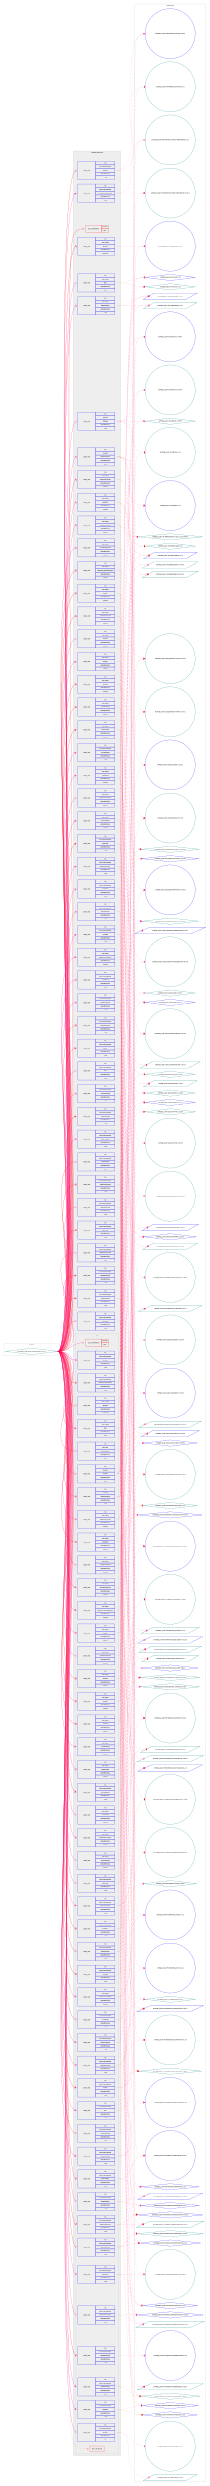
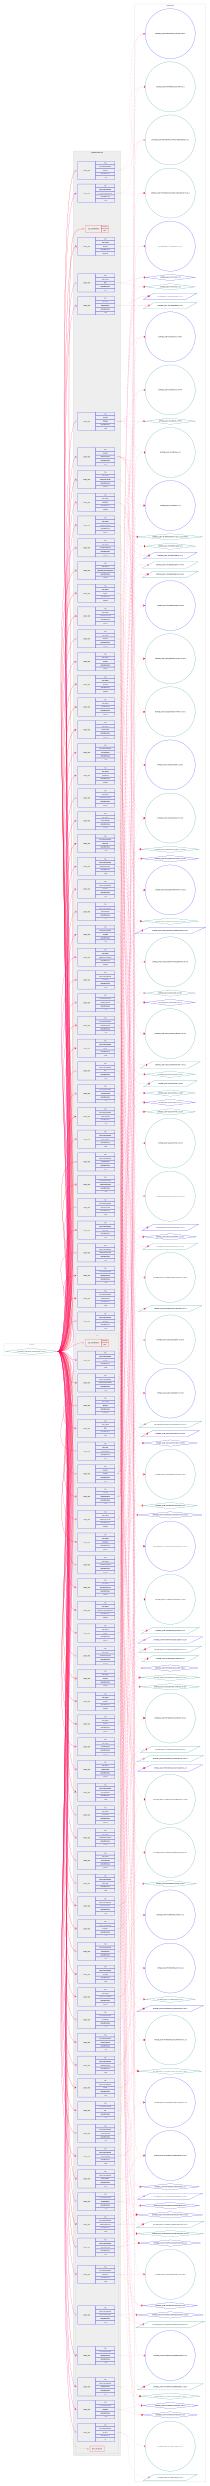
none -> (170, 606)
(170, 2234) -> (170, 2234)
